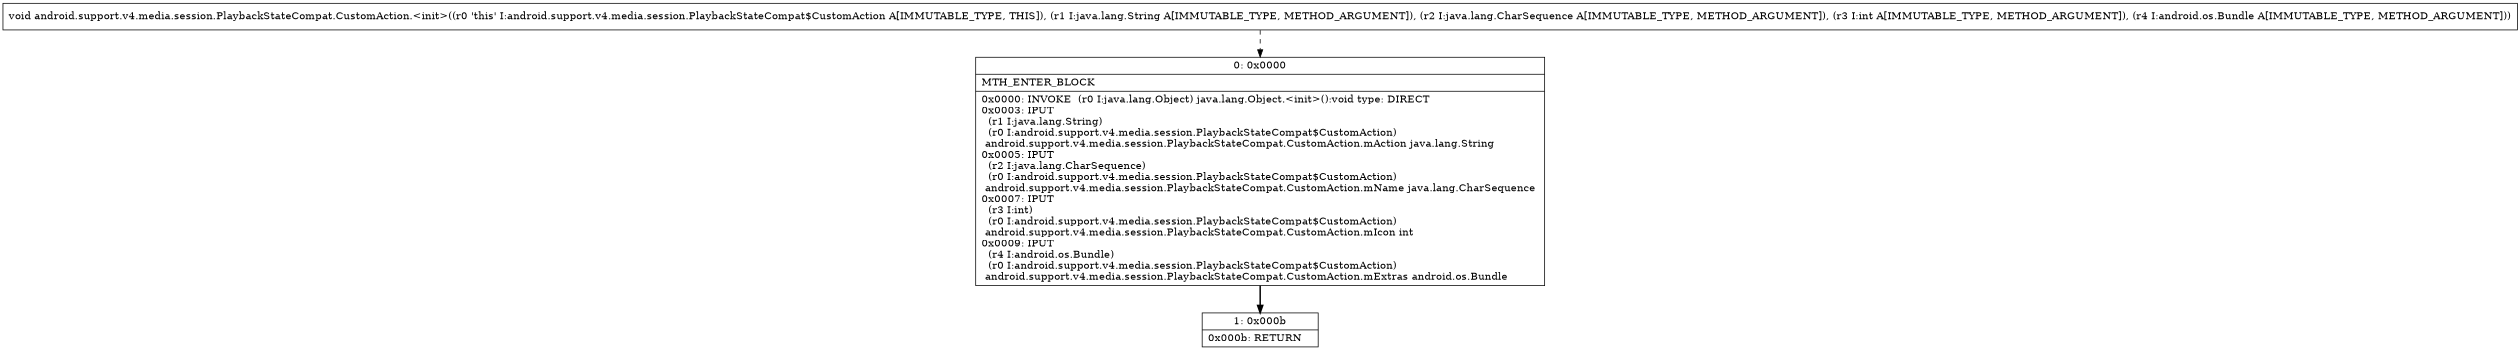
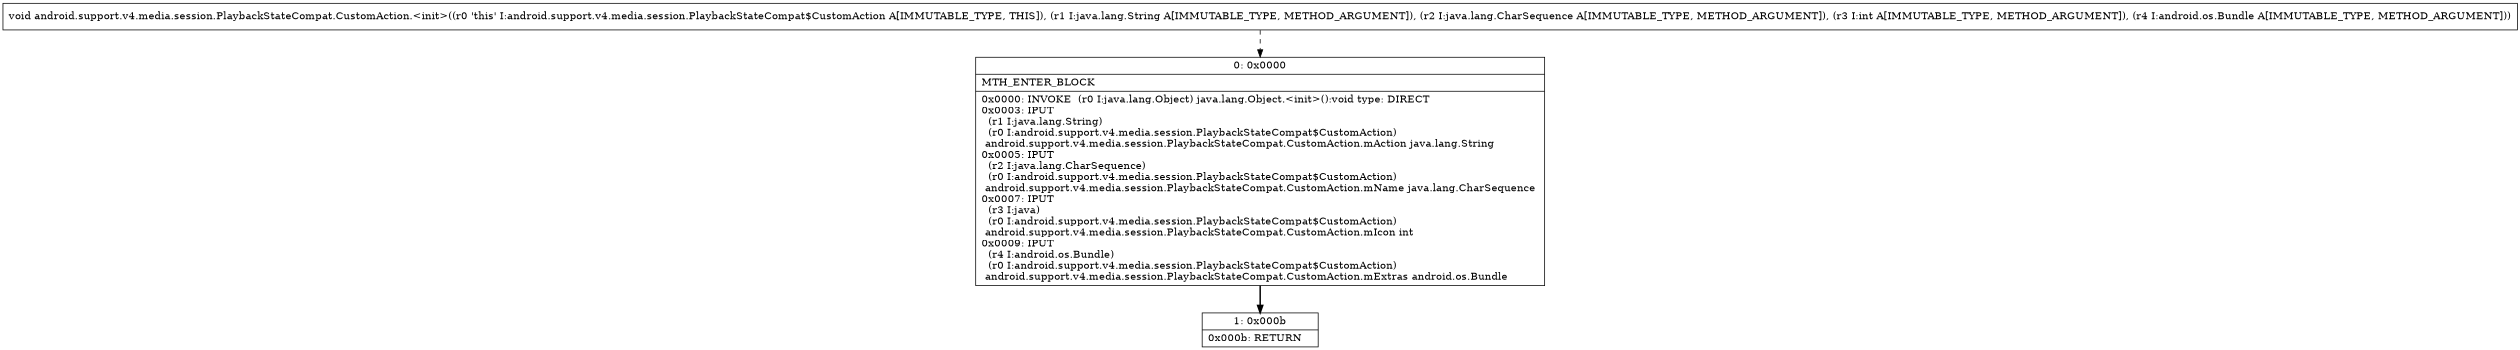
(1007, 210) -> (1011, 210)
